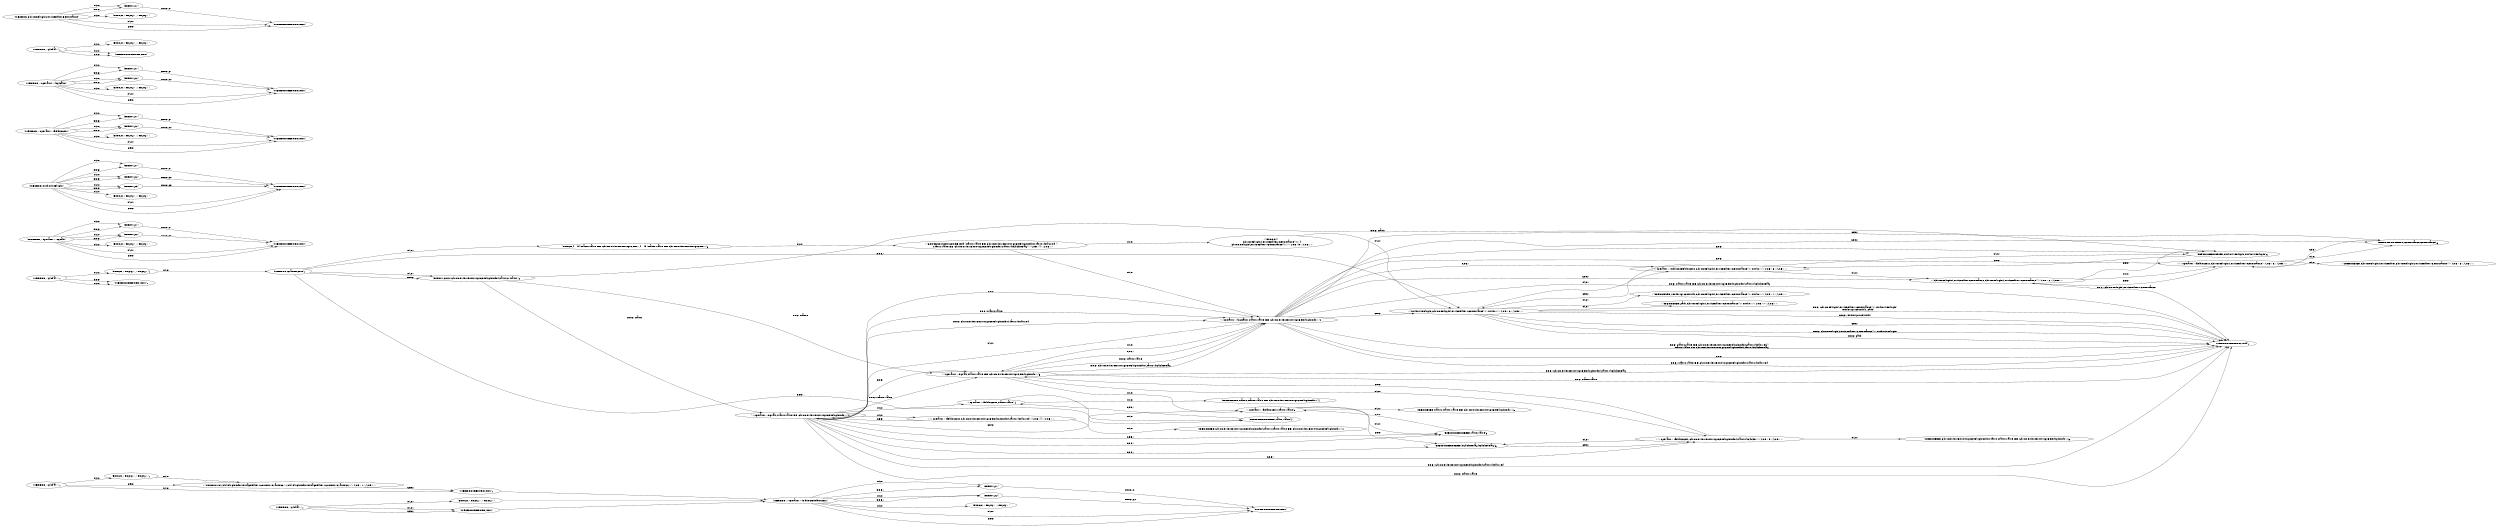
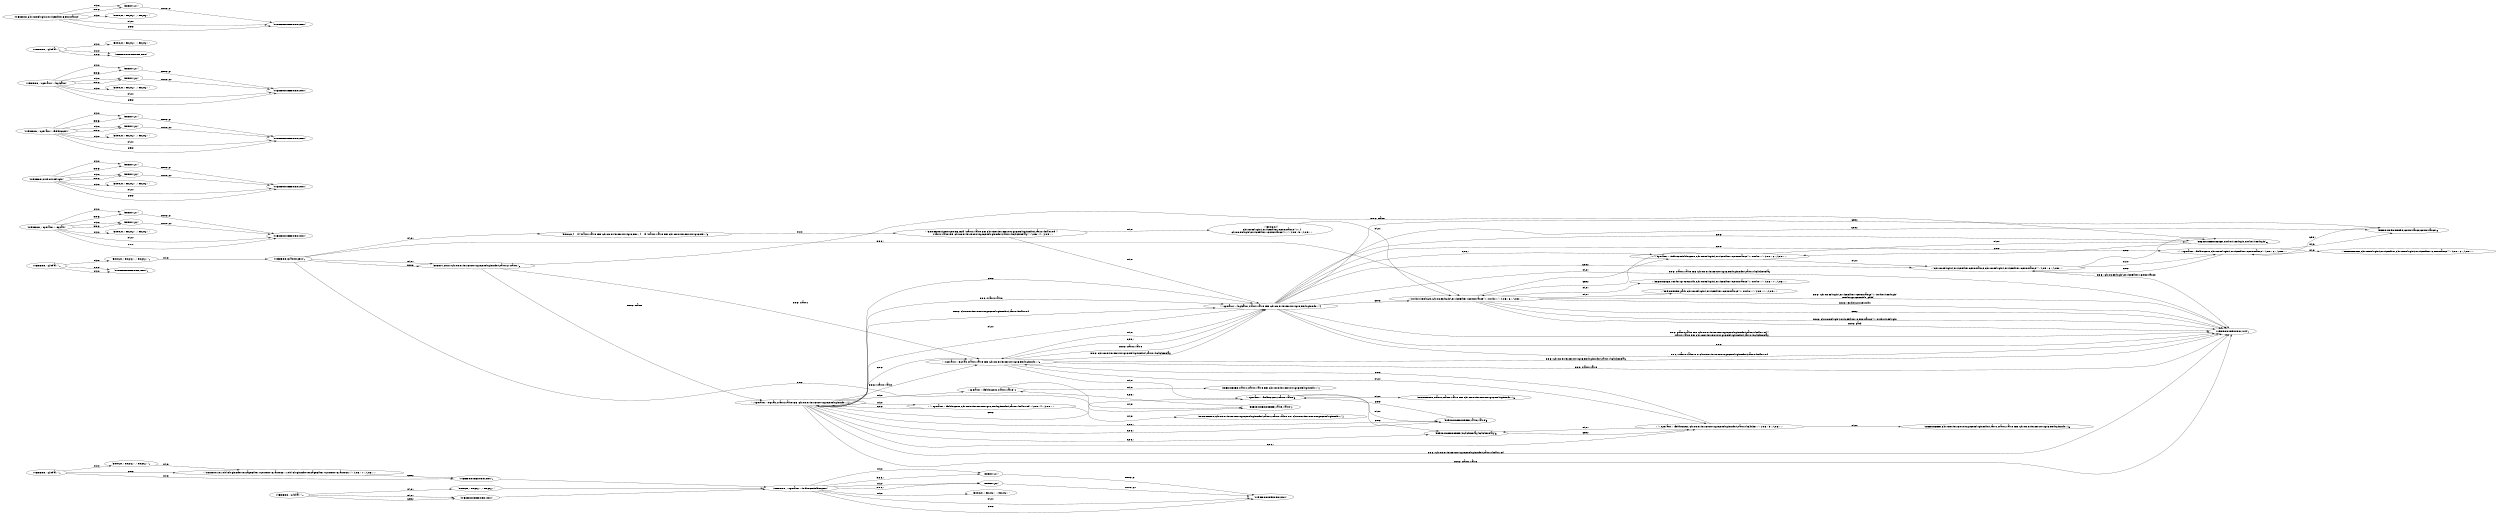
(131, 186) -> none
